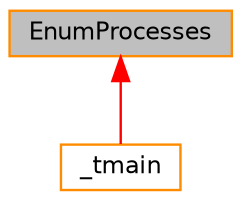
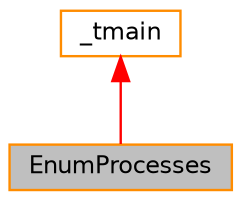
(121, 113) -> (121, 113)
